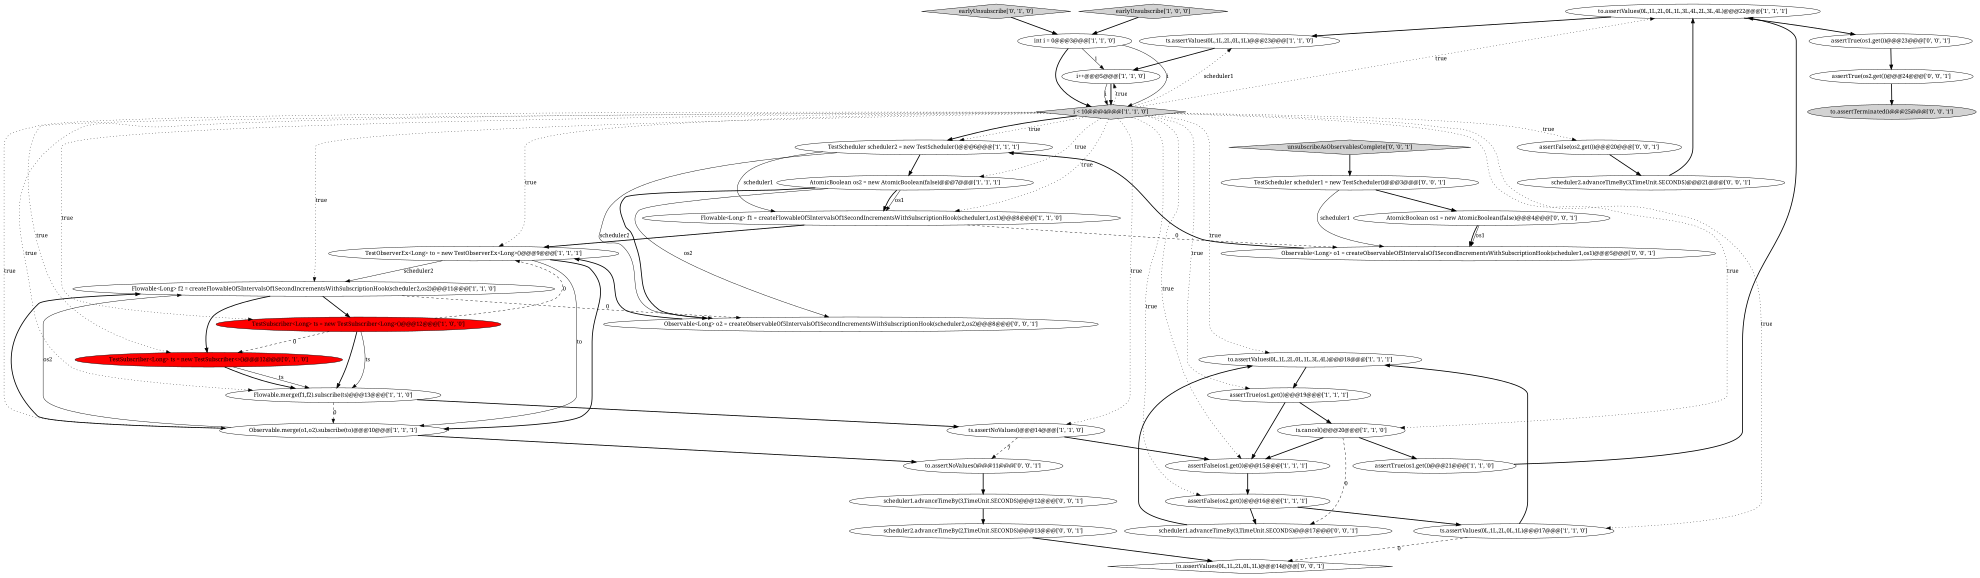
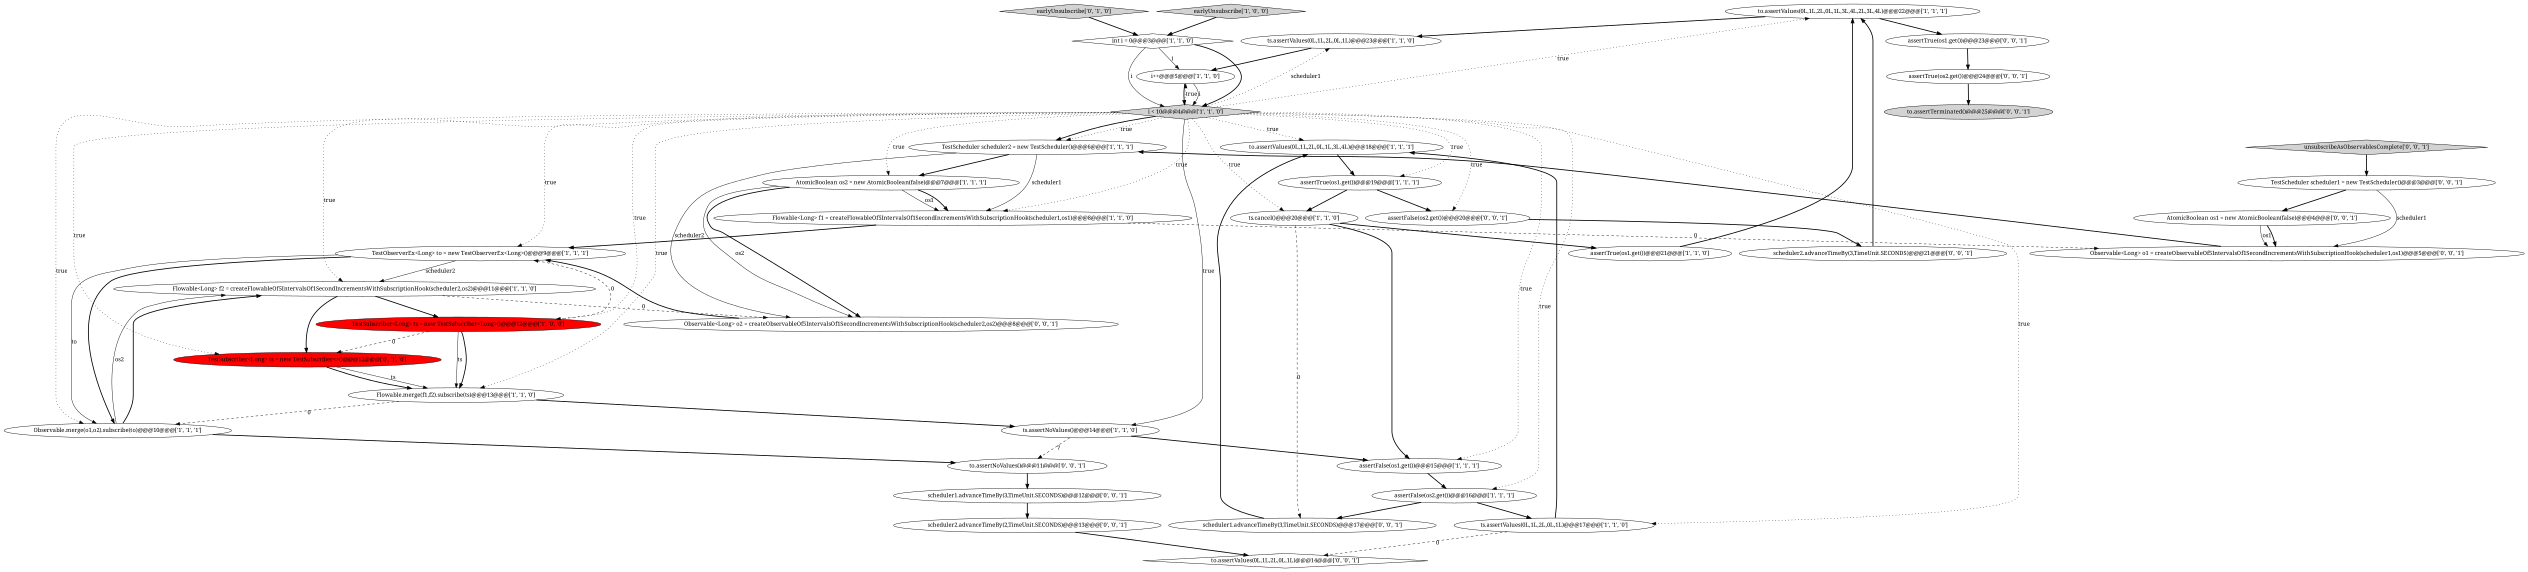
(1075, 41) -> (1153, 41)
(1130, 289) -> (1203, 294)
(1270, 429) -> (1402, 200)
